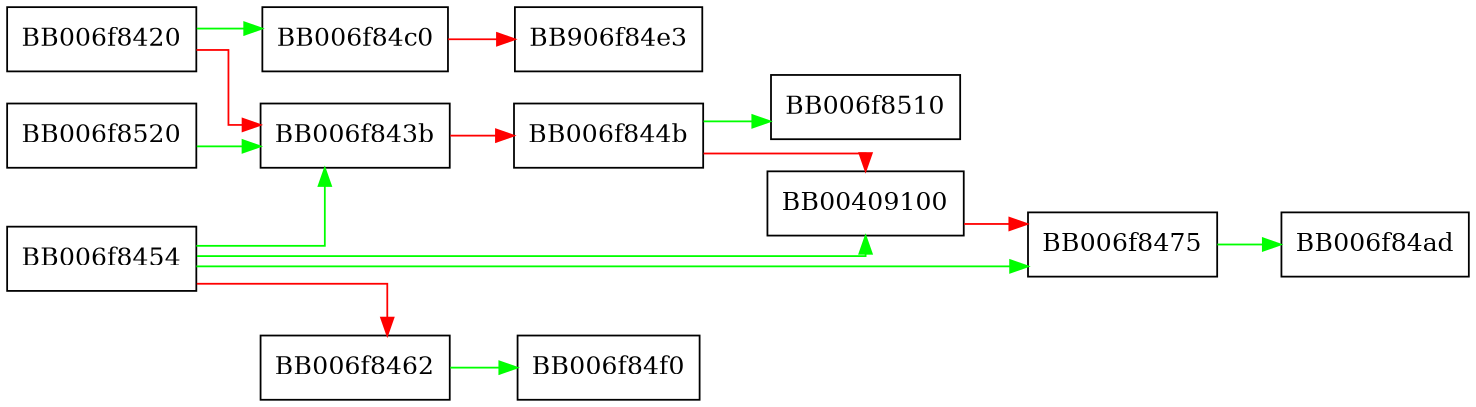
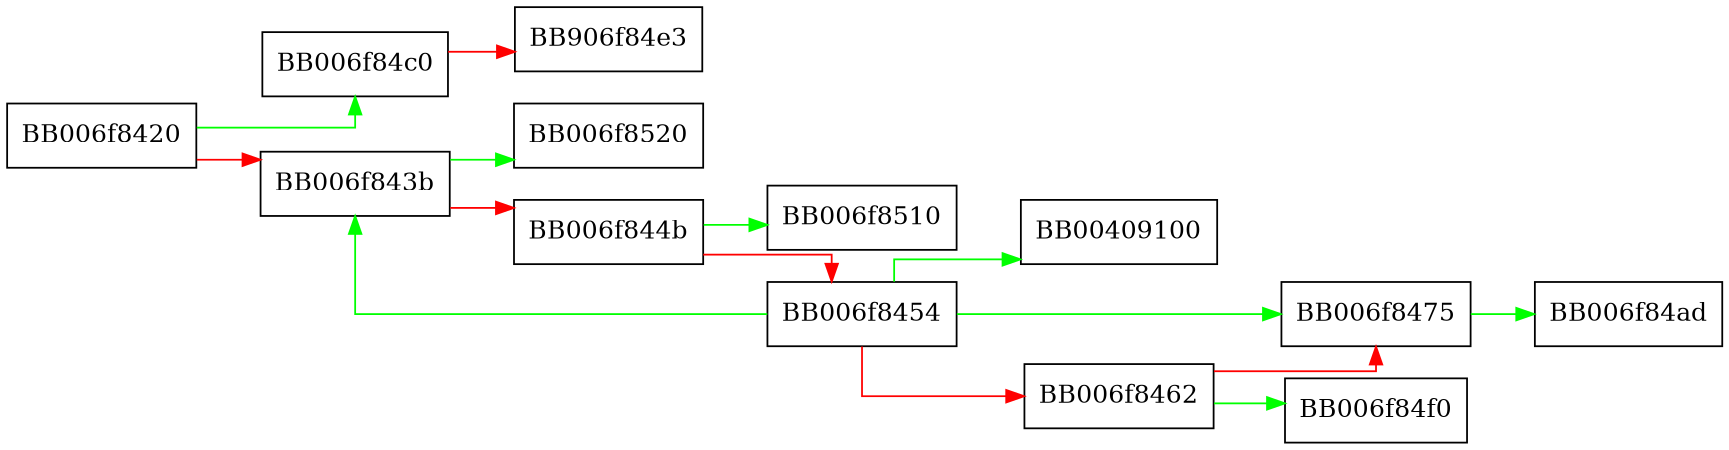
(220, 146) -> (473, 160)
(785, 153) -> (772, 255)
(987, 224) -> (1298, 371)
